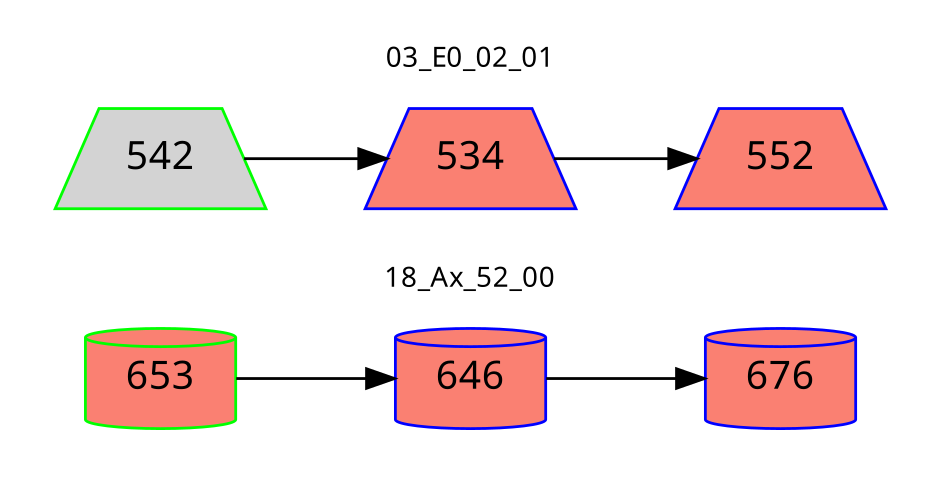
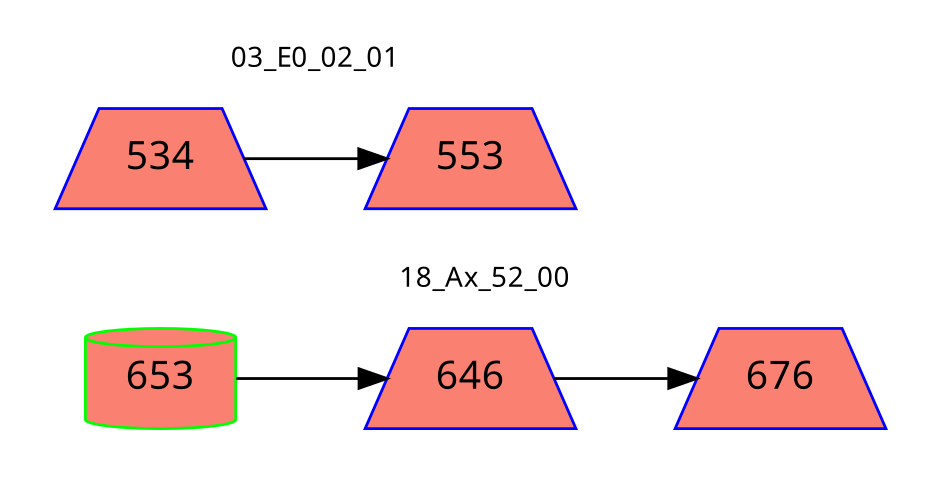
(161, 159) -> none
(781, 159) -> (471, 159)
(471, 379) -> (471, 379)
(781, 379) -> (781, 379)
